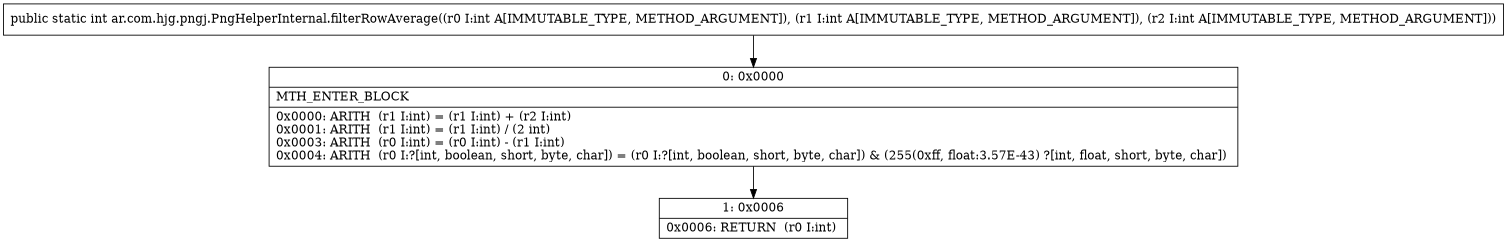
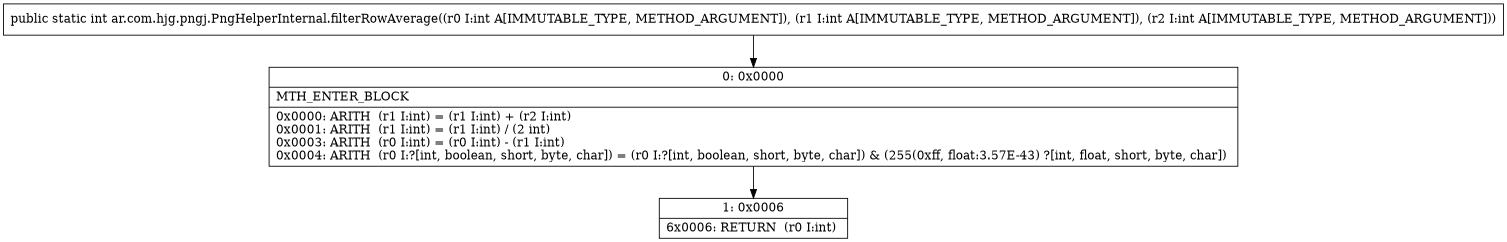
(753, 228) -> (753, 228)
